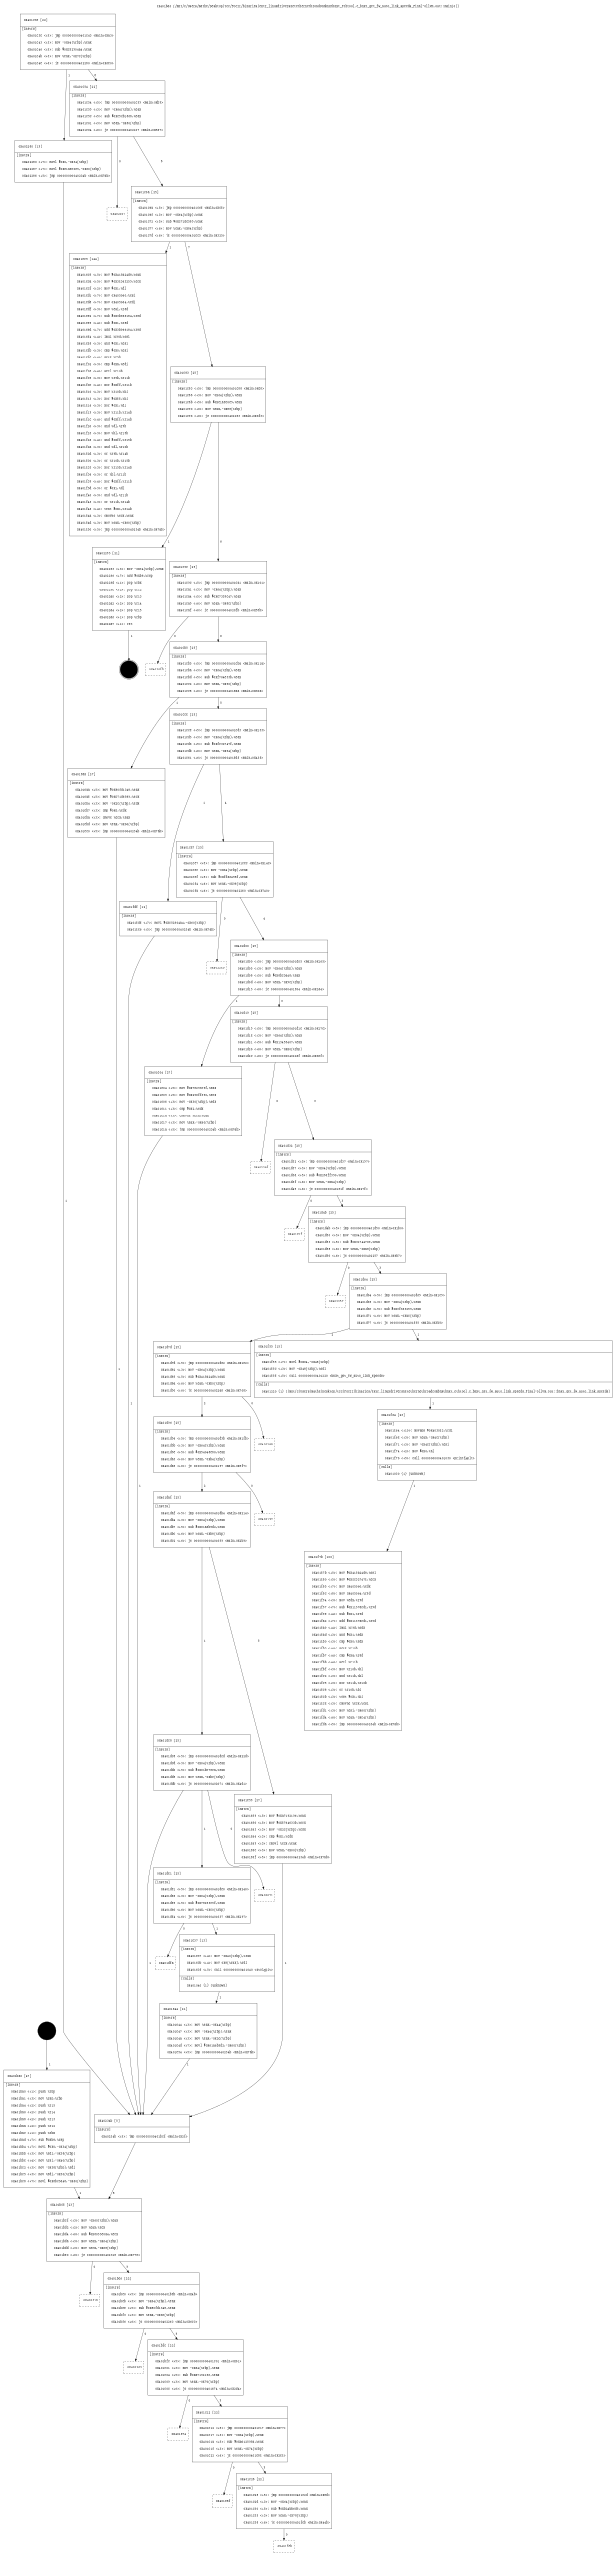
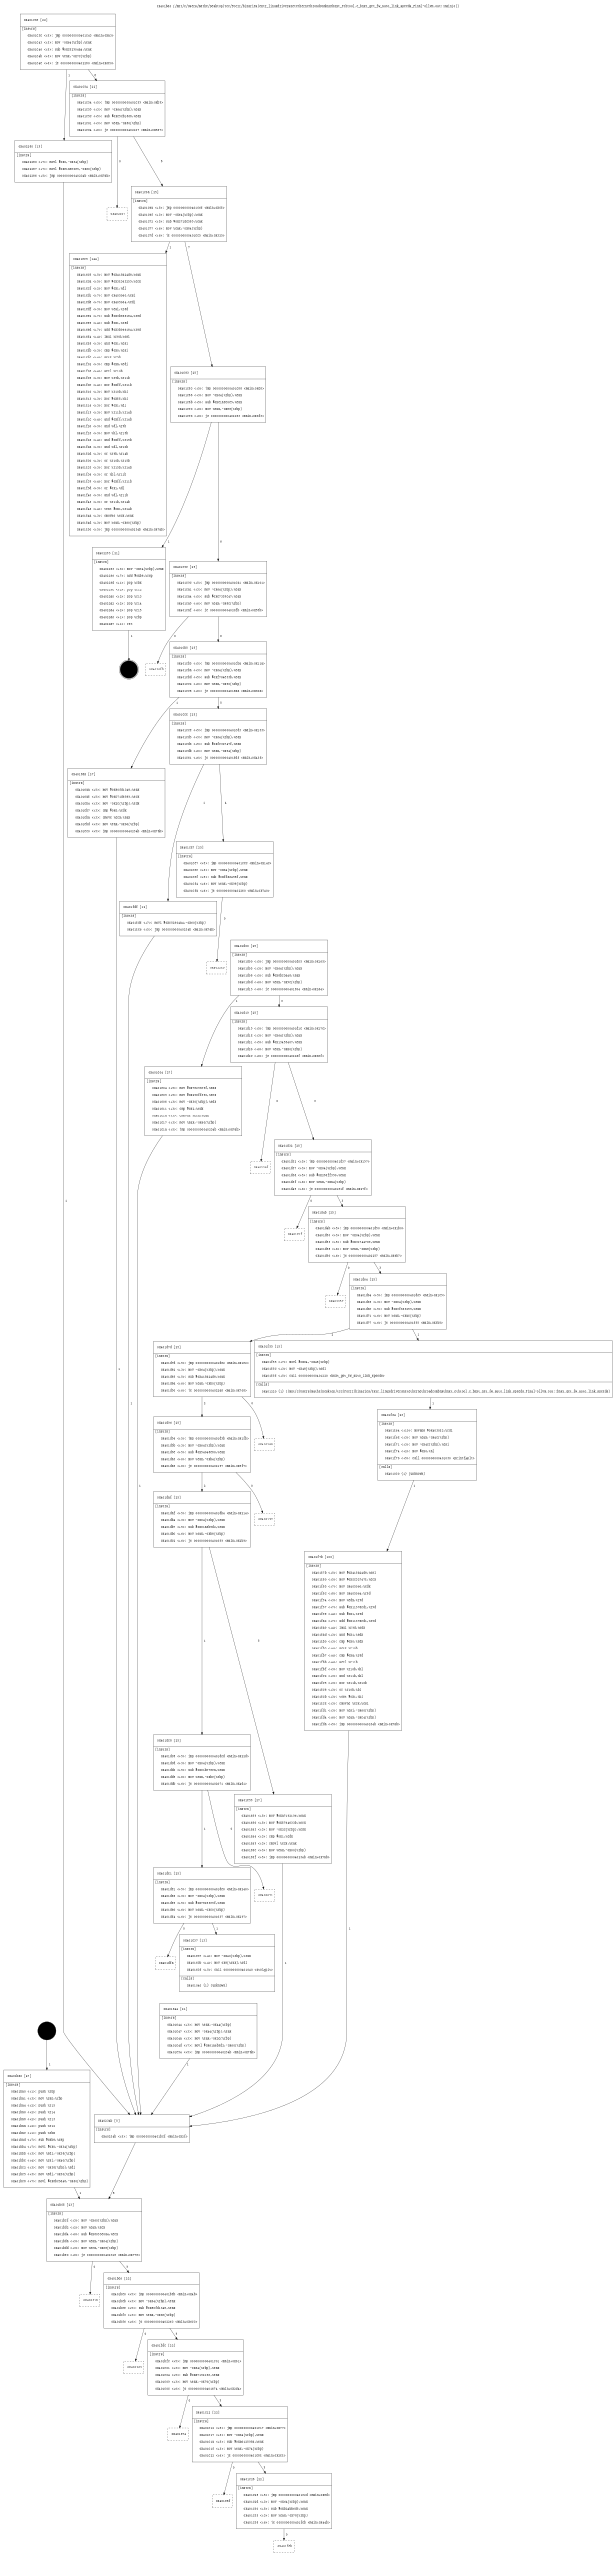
(251, 917) -> none
(147, 1948) -> (347, 1980)
(218, 1996) -> none
